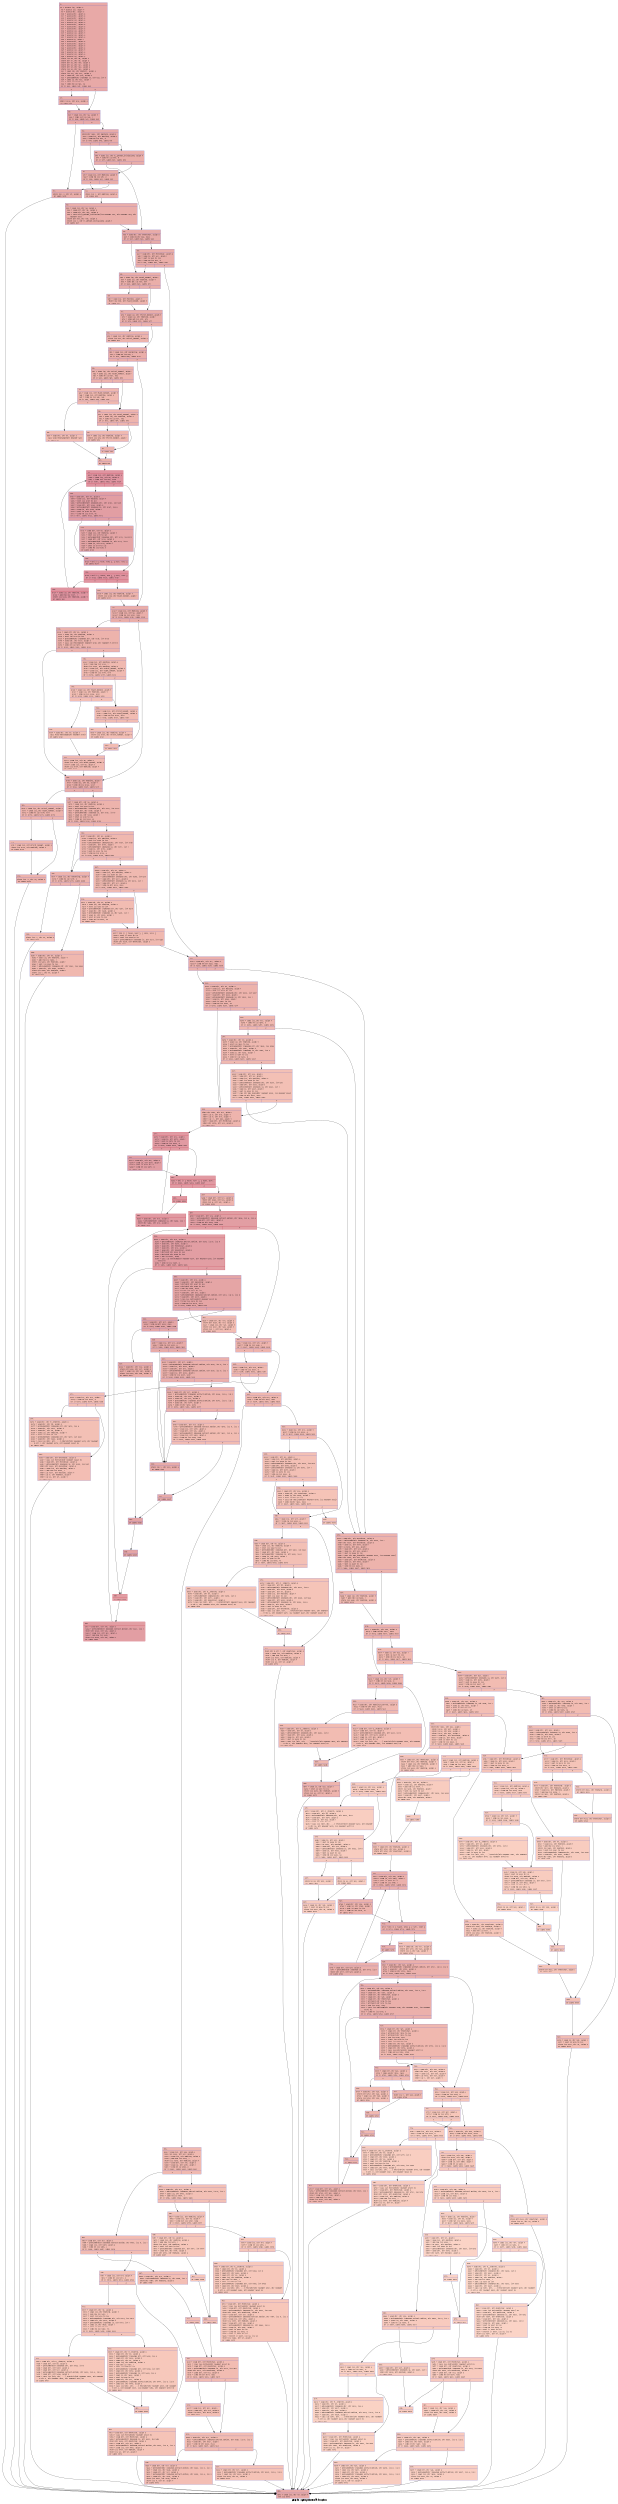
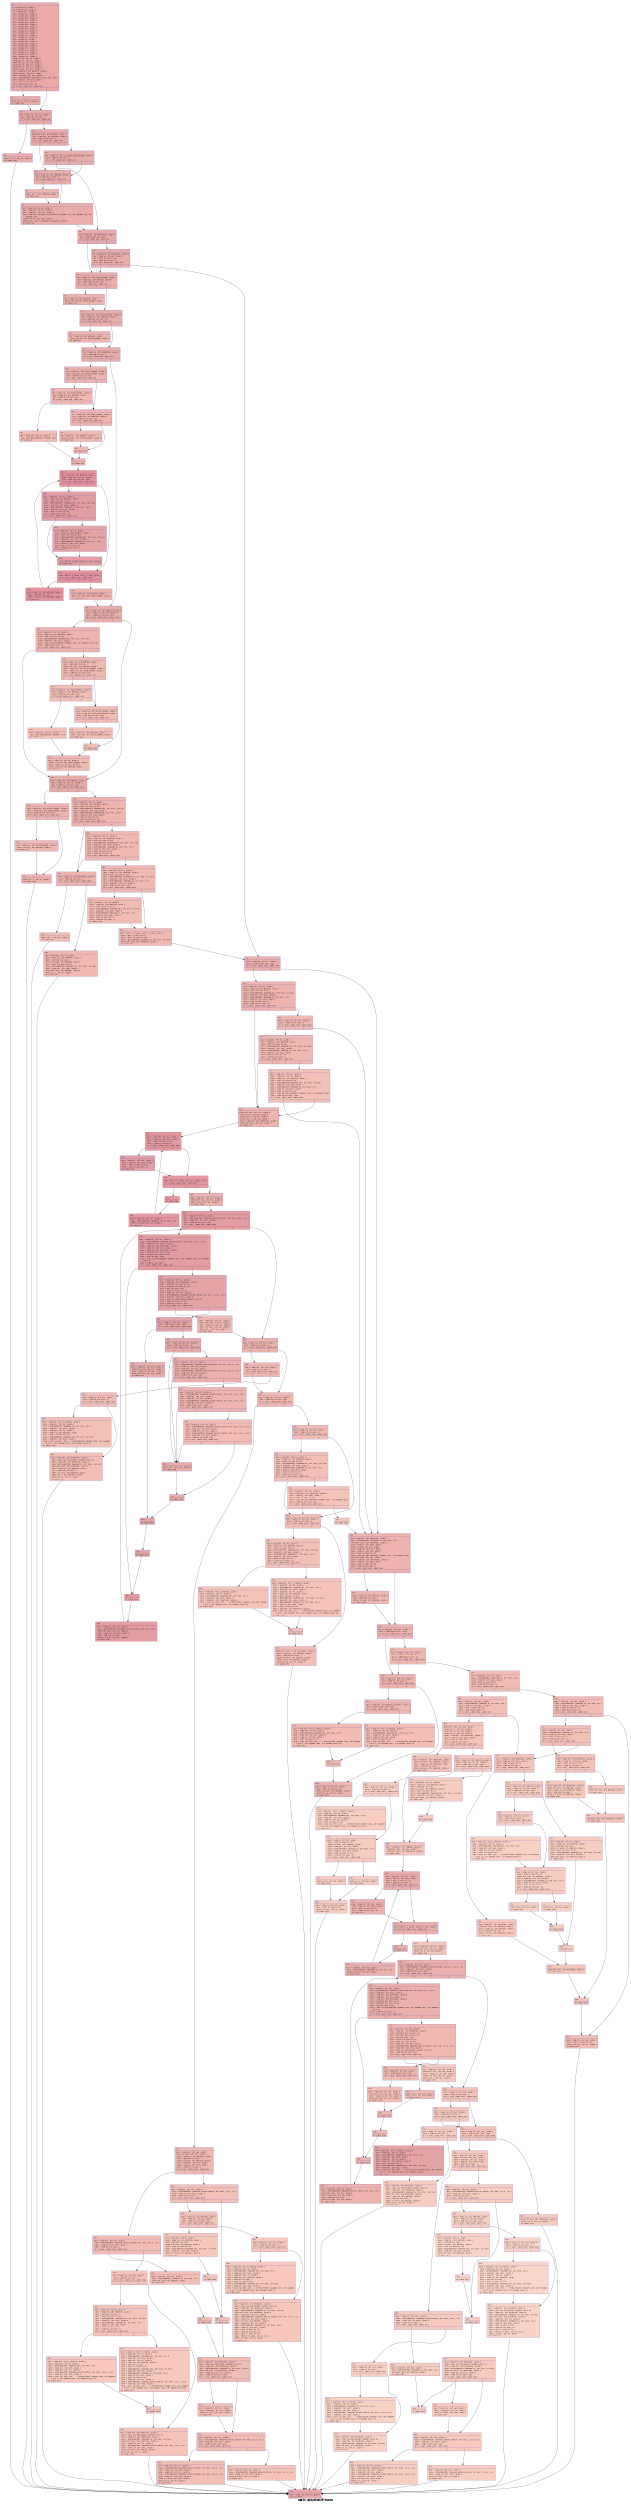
(97, 188) -> (61, 193)
(396, 2161) -> (409, 2161)
